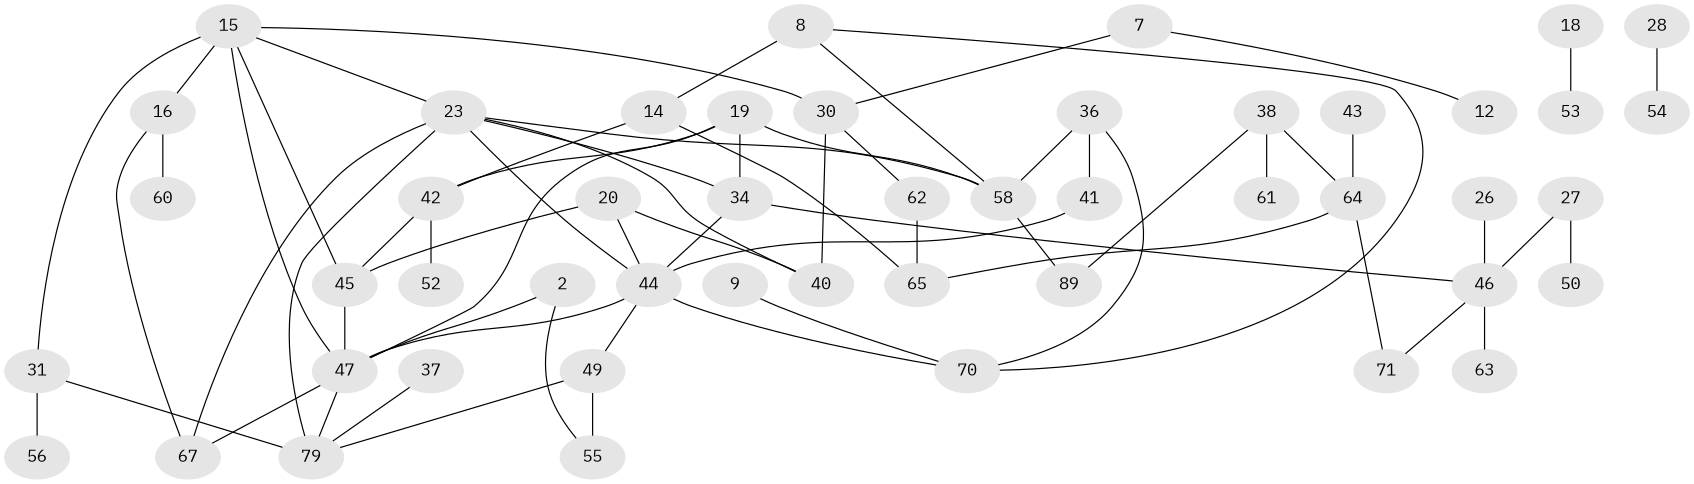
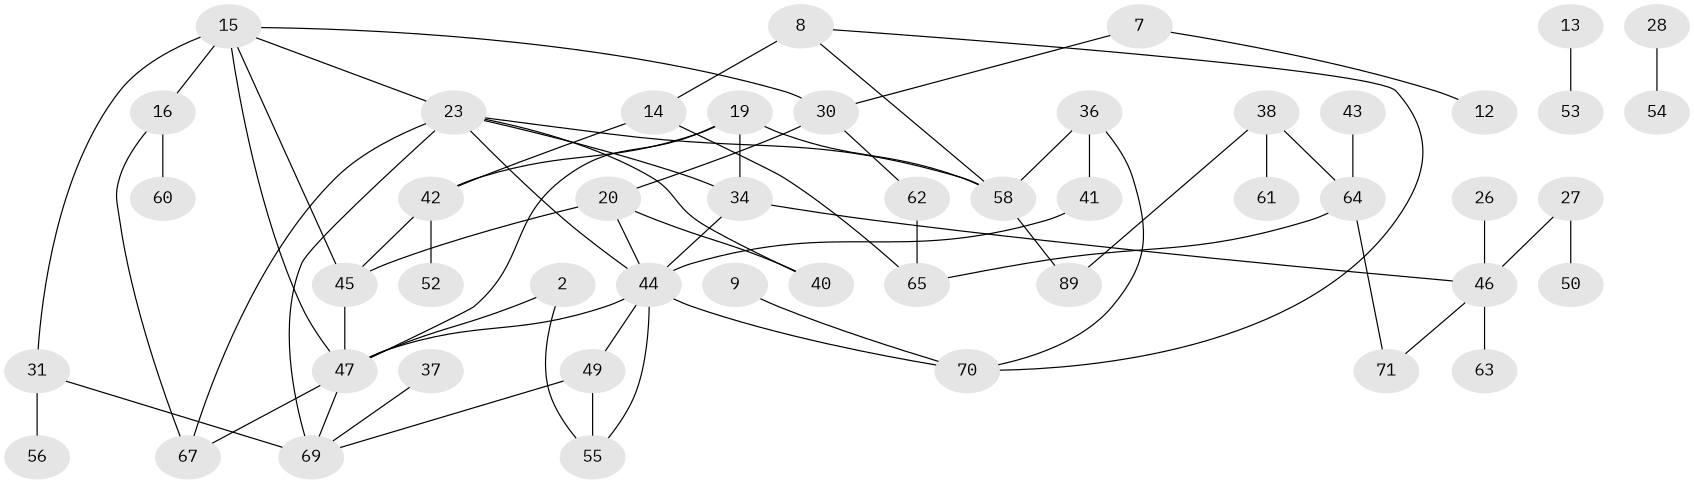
(1571, 26) -> (1571, 26)
(824, 195) -> (719, 159)
none -> (641, 376)
(311, 457) -> (311, 457)
